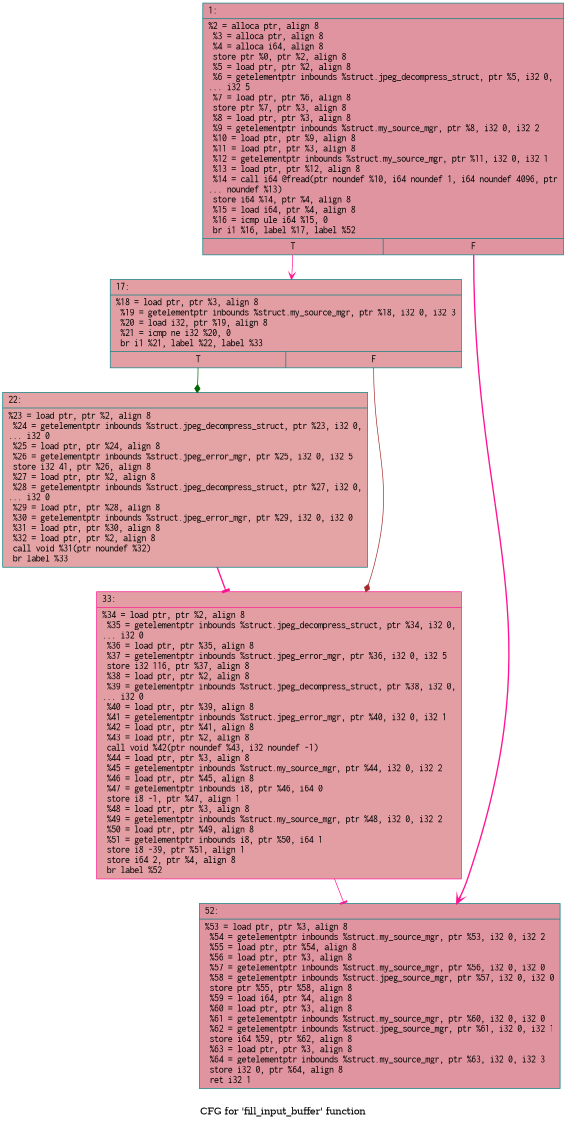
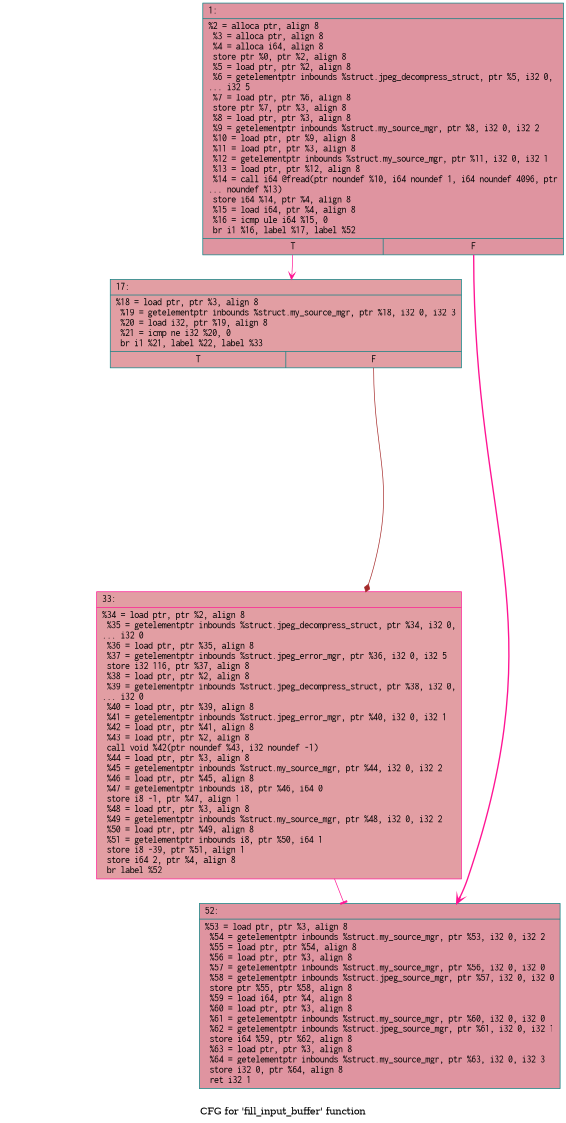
(185, 480) -> none
